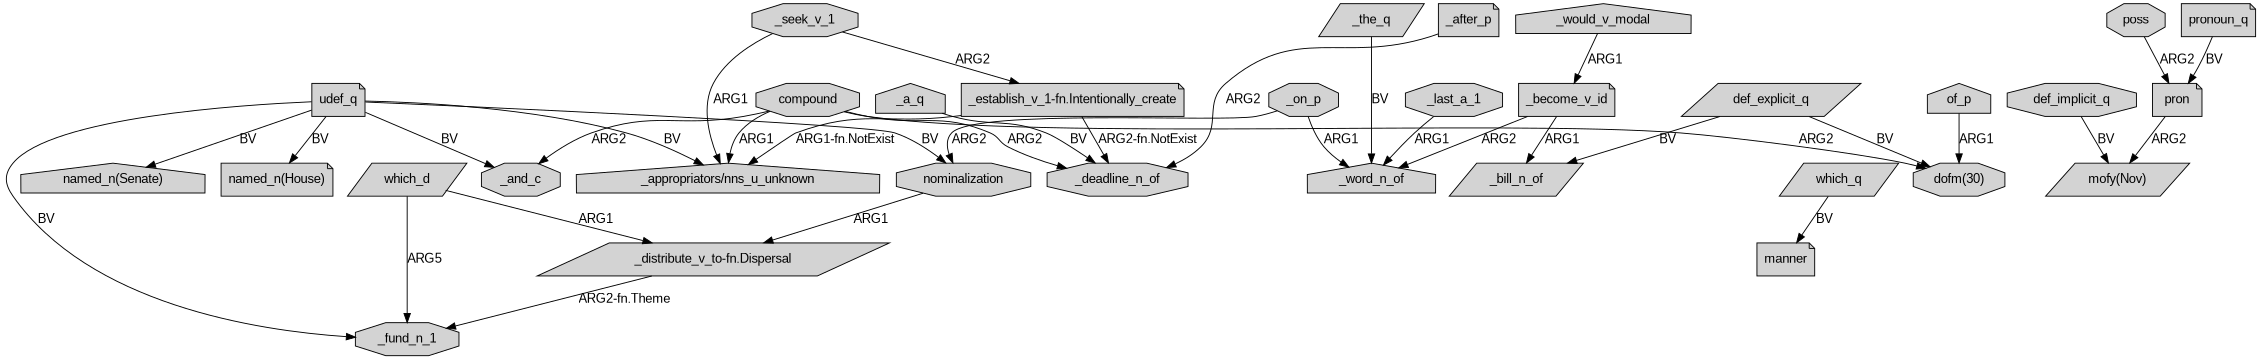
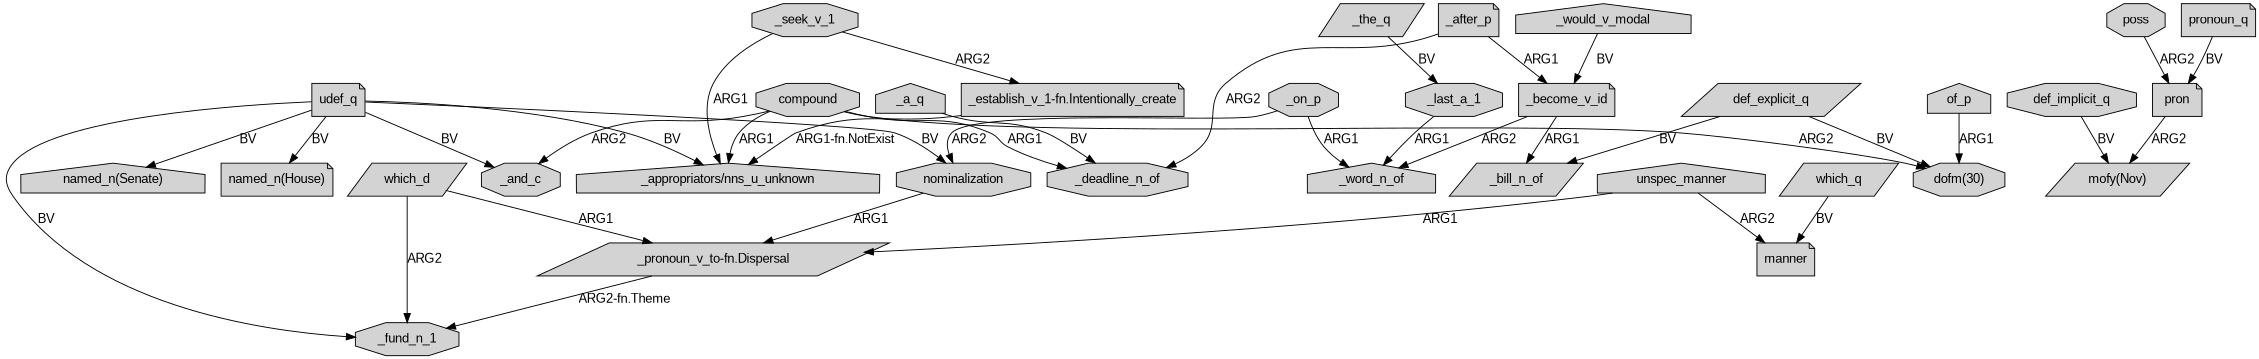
none -> (1514, 57)
(1605, 60) -> (1605, 60)
(1372, 95) -> (1409, 57)
(1093, 136) -> none
(1025, 140) -> (1025, 140)
none -> (1681, 180)
(425, 259) -> (425, 259)
(713, 259) -> (713, 259)
